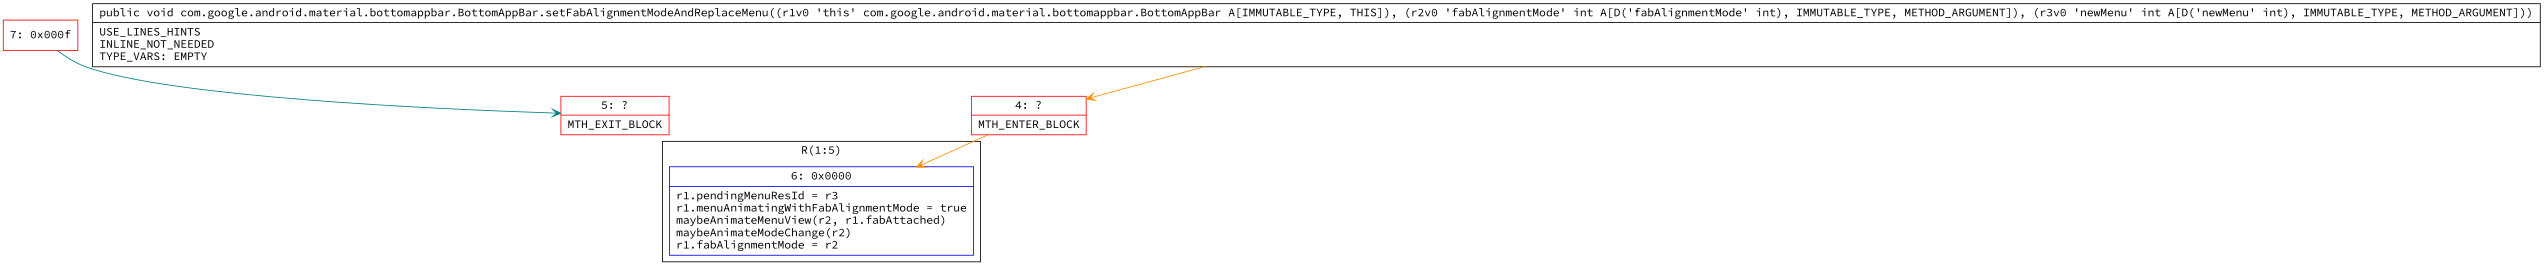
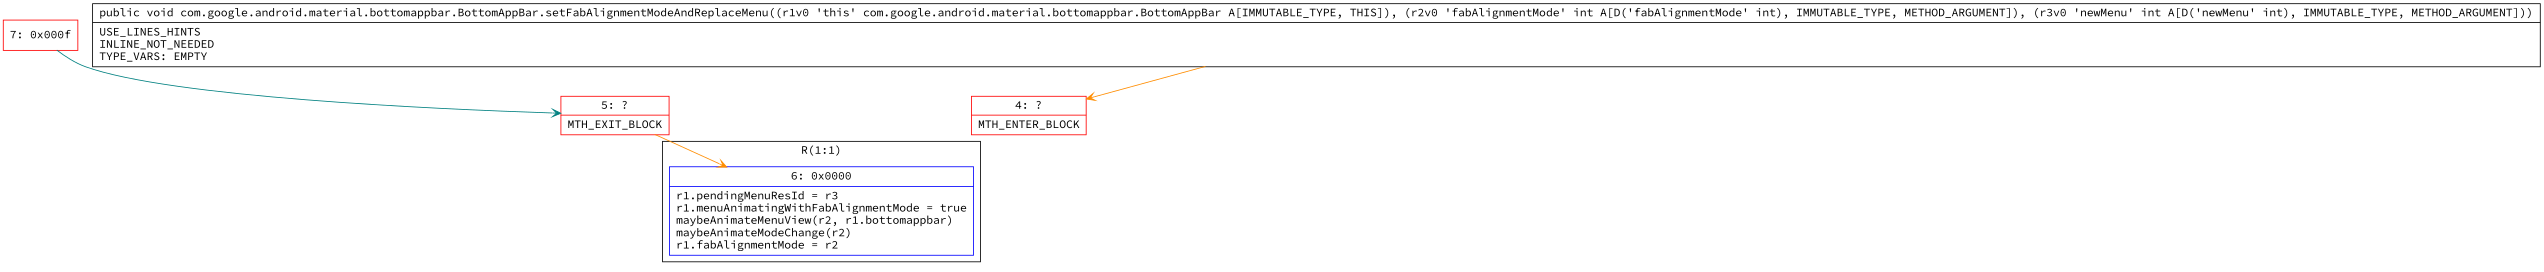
(956, 149) -> (687, 149)
(821, 151) -> (821, 151)
(812, 220) -> (815, 220)
